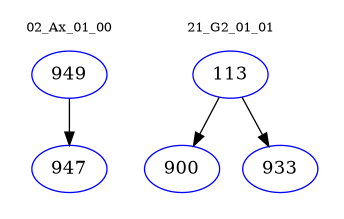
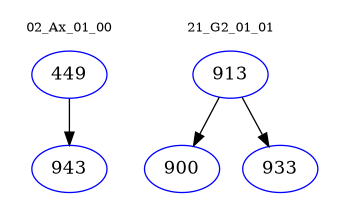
(69, 75) -> (69, 75)
(231, 75) -> (231, 75)
(69, 169) -> (69, 169)
